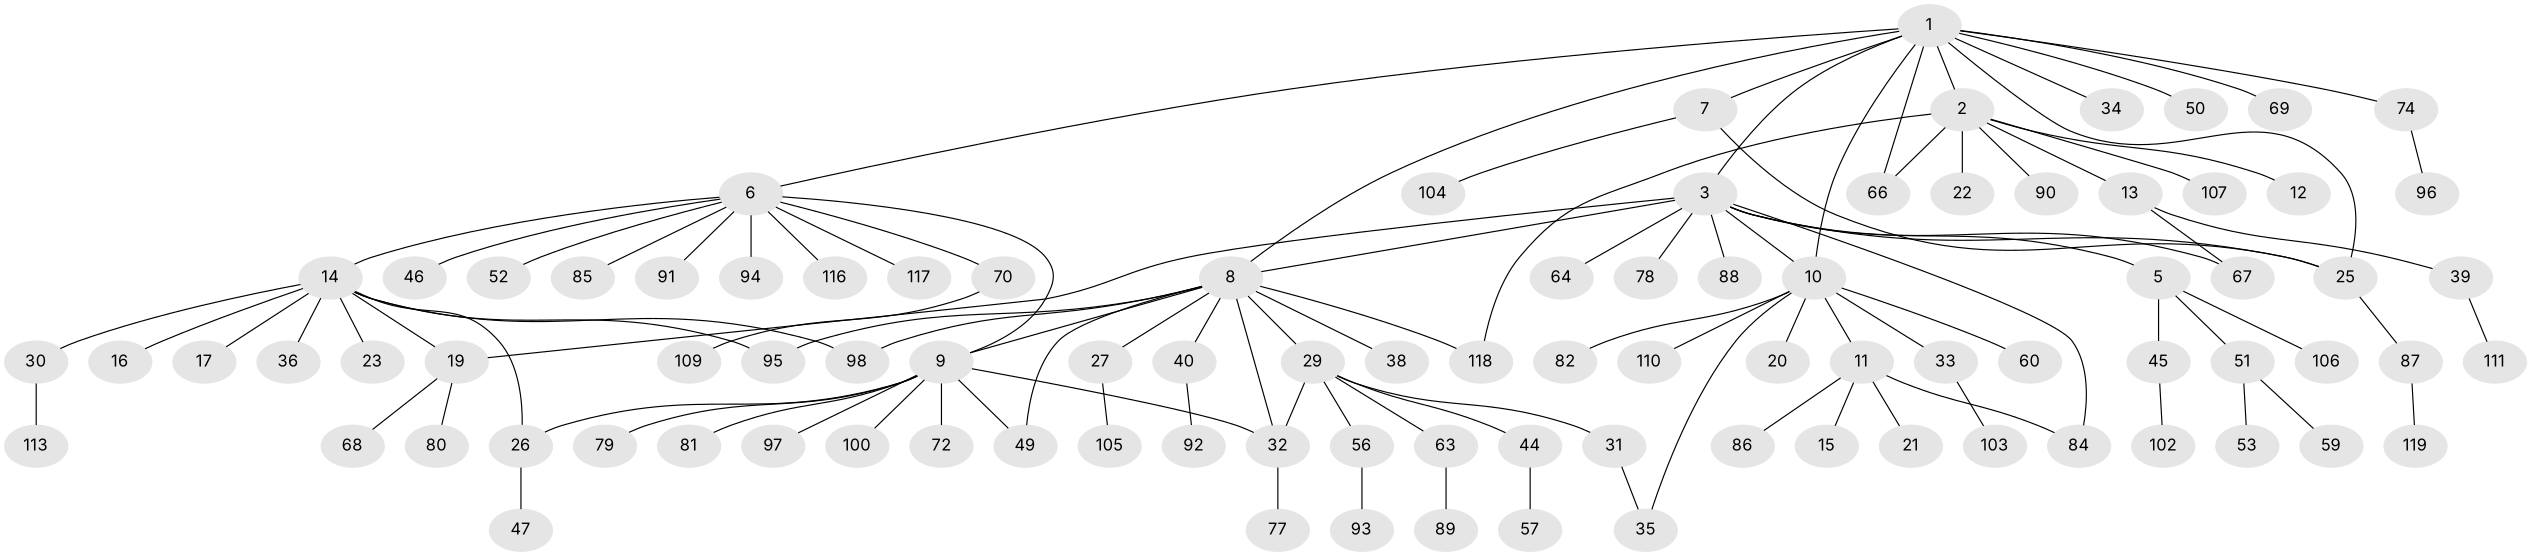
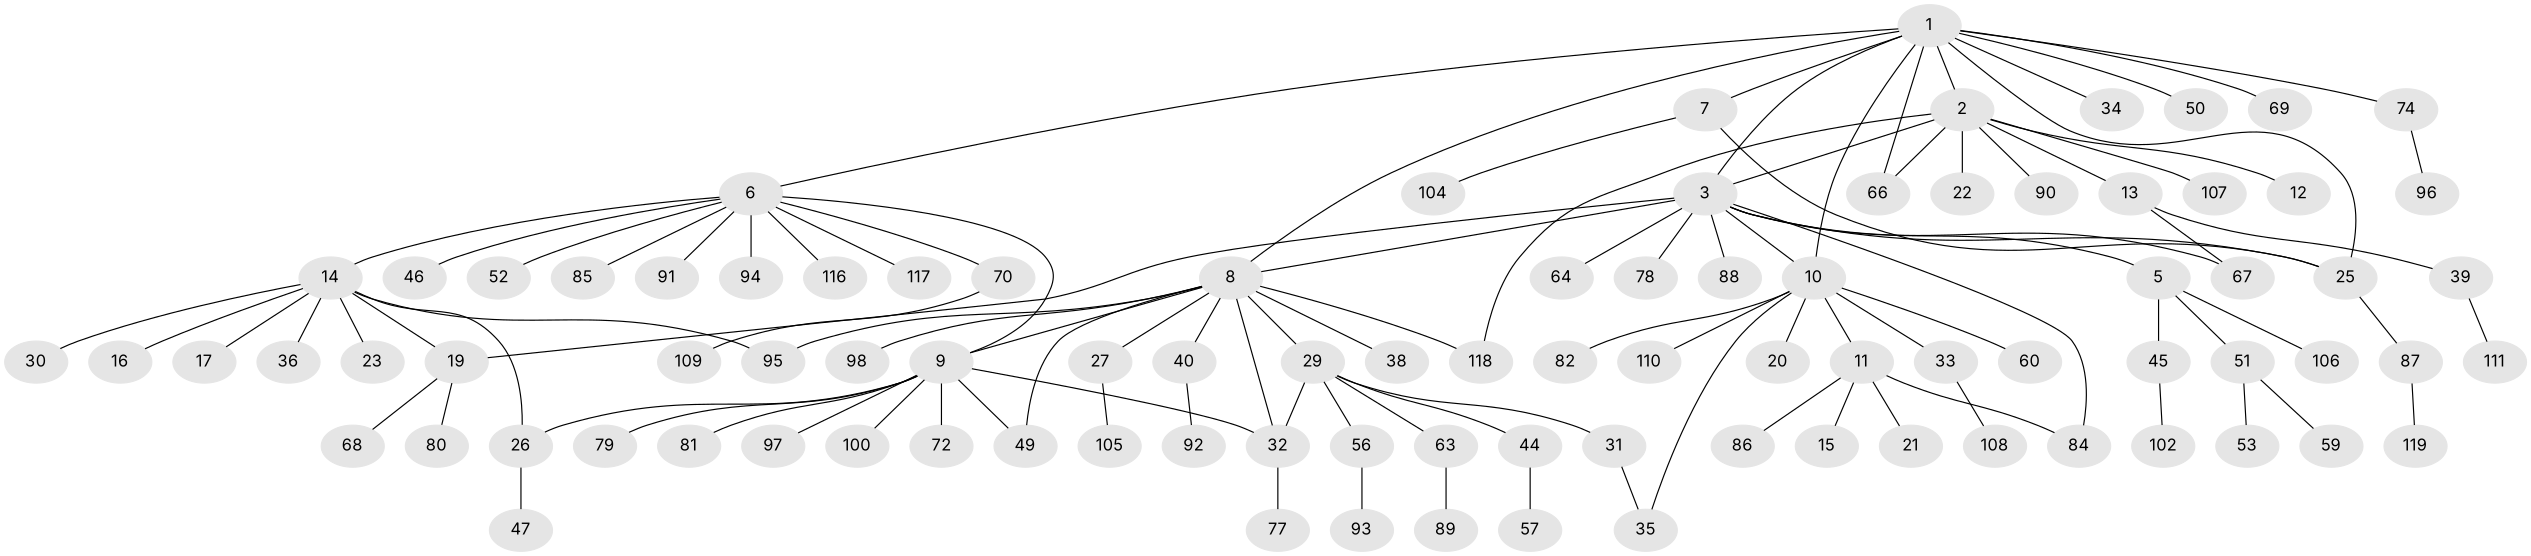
none -> (1834, 152)
(667, 319) -> none
(36, 446) -> none
(1995, 446) -> (1995, 446)
